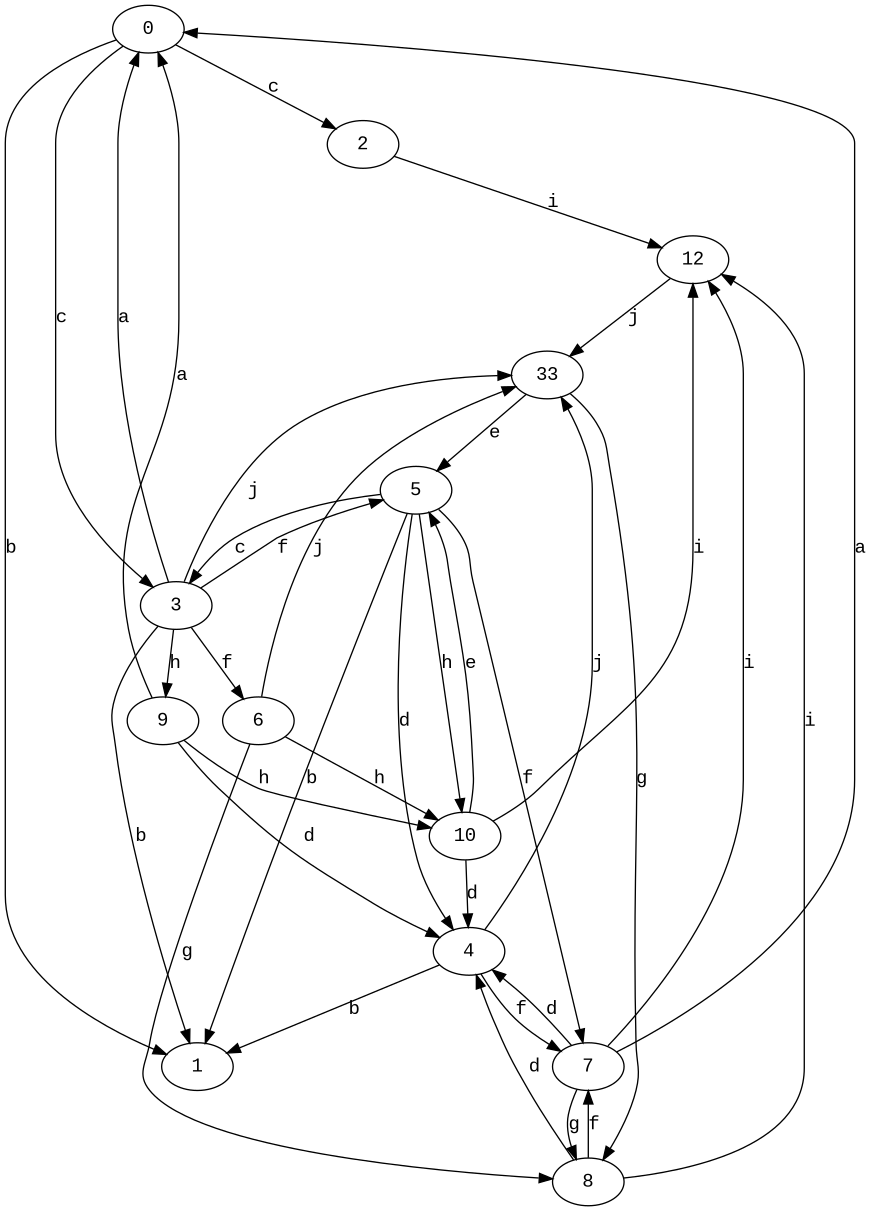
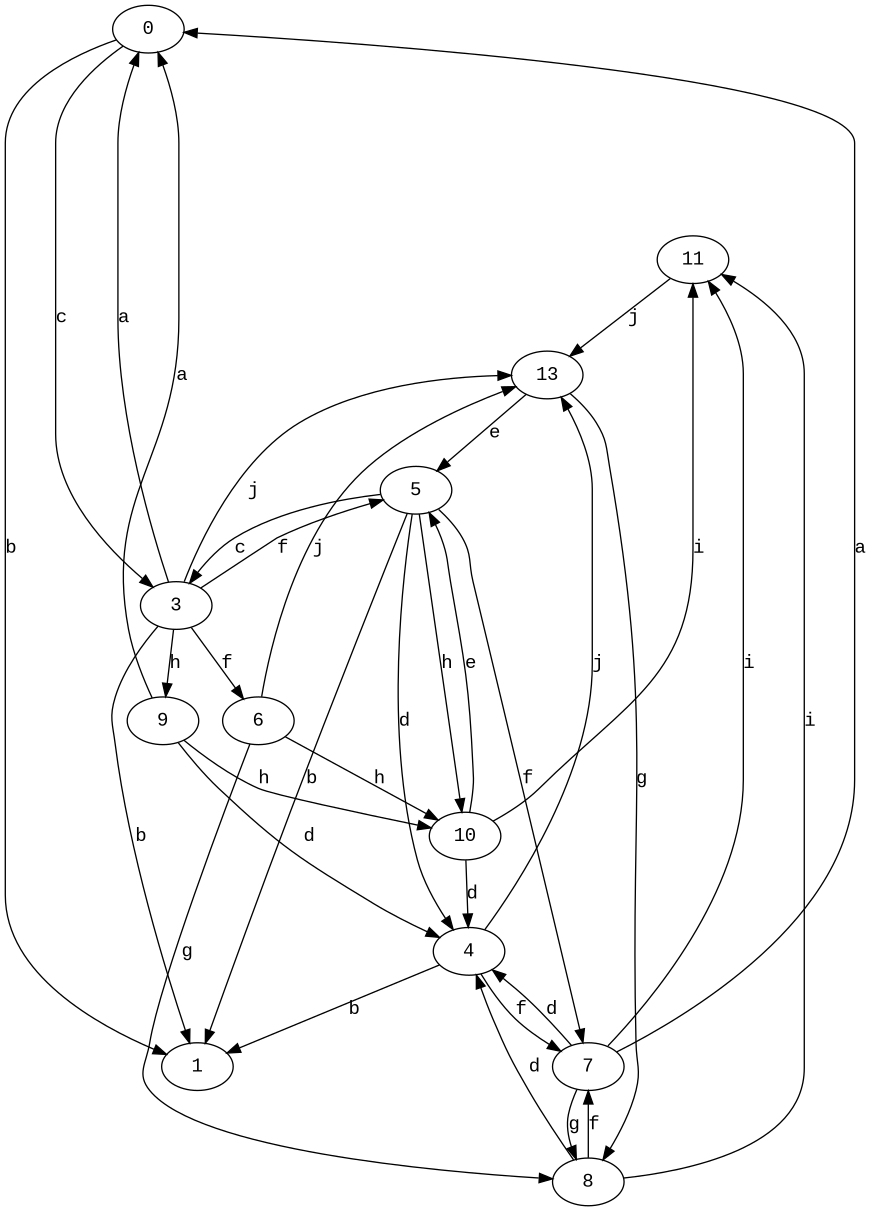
(363, 144) -> none
(693, 260) -> (693, 260)
(547, 375) -> (547, 375)
